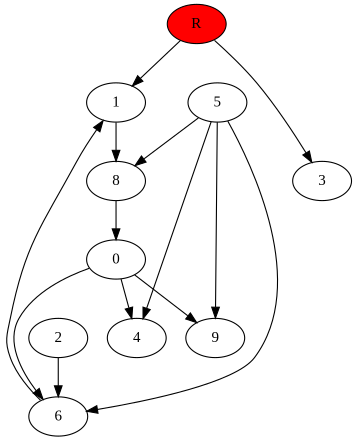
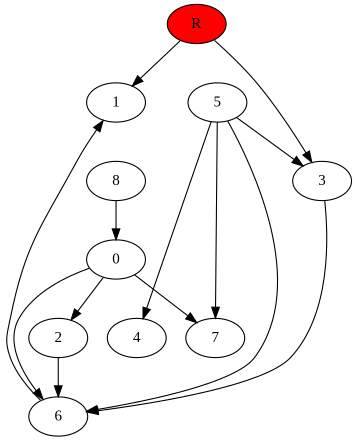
(116, 136) -> none
(171, 138) -> (265, 139)
(125, 293) -> (90, 294)
(215, 338) -> (215, 338)
none -> (276, 368)
